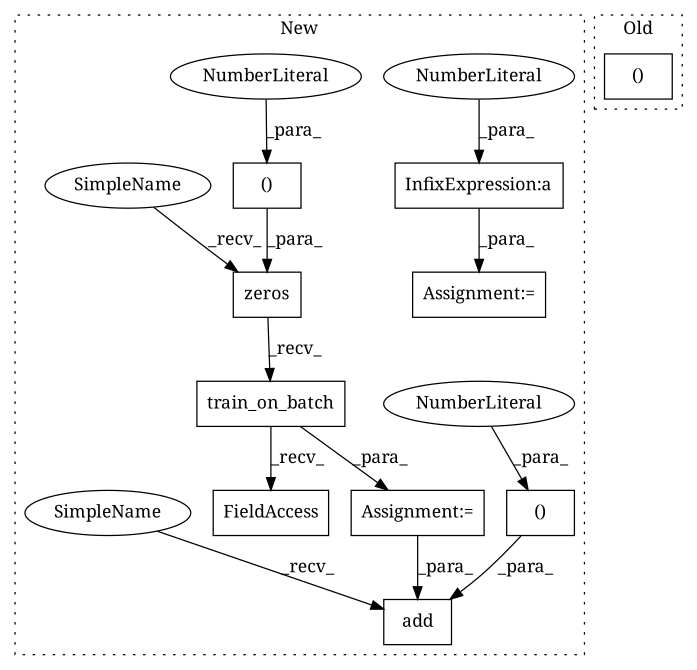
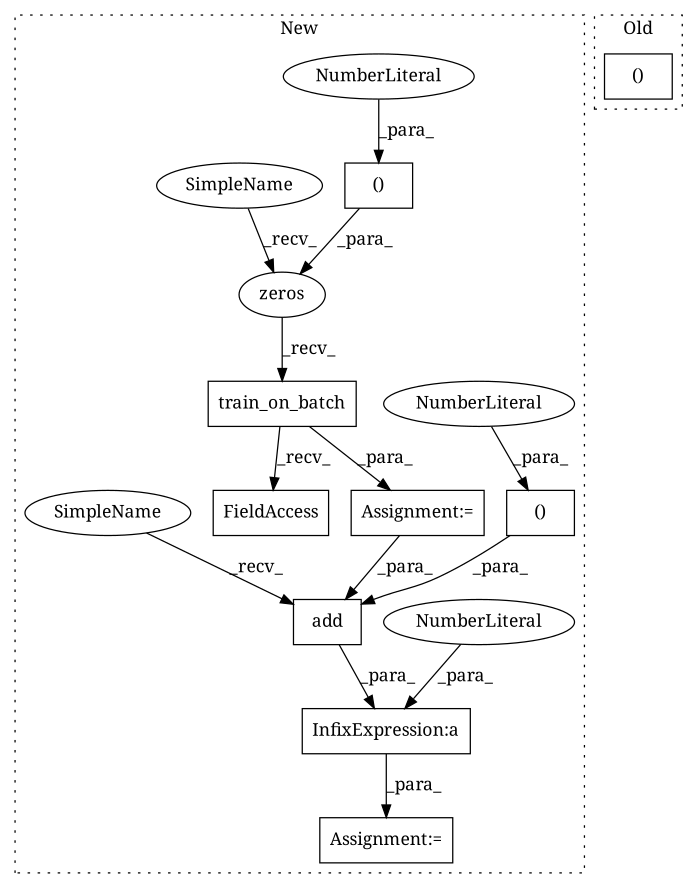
(267, 295) -> (282, 295)
none -> (354, 671)
